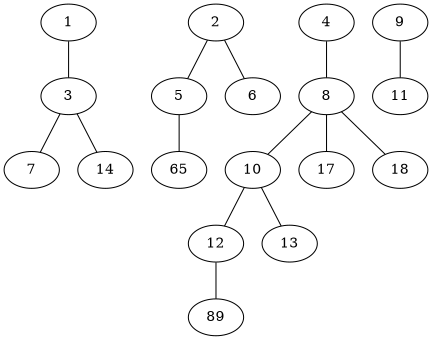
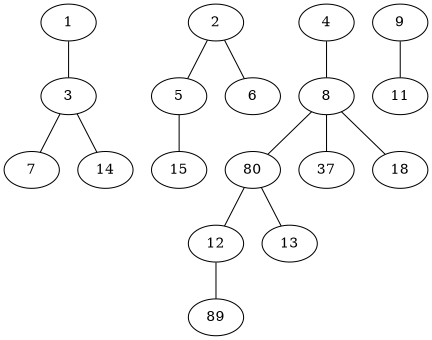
(179, 170) -> (179, 170)
(253, 170) -> (253, 170)
(327, 170) -> (327, 170)
